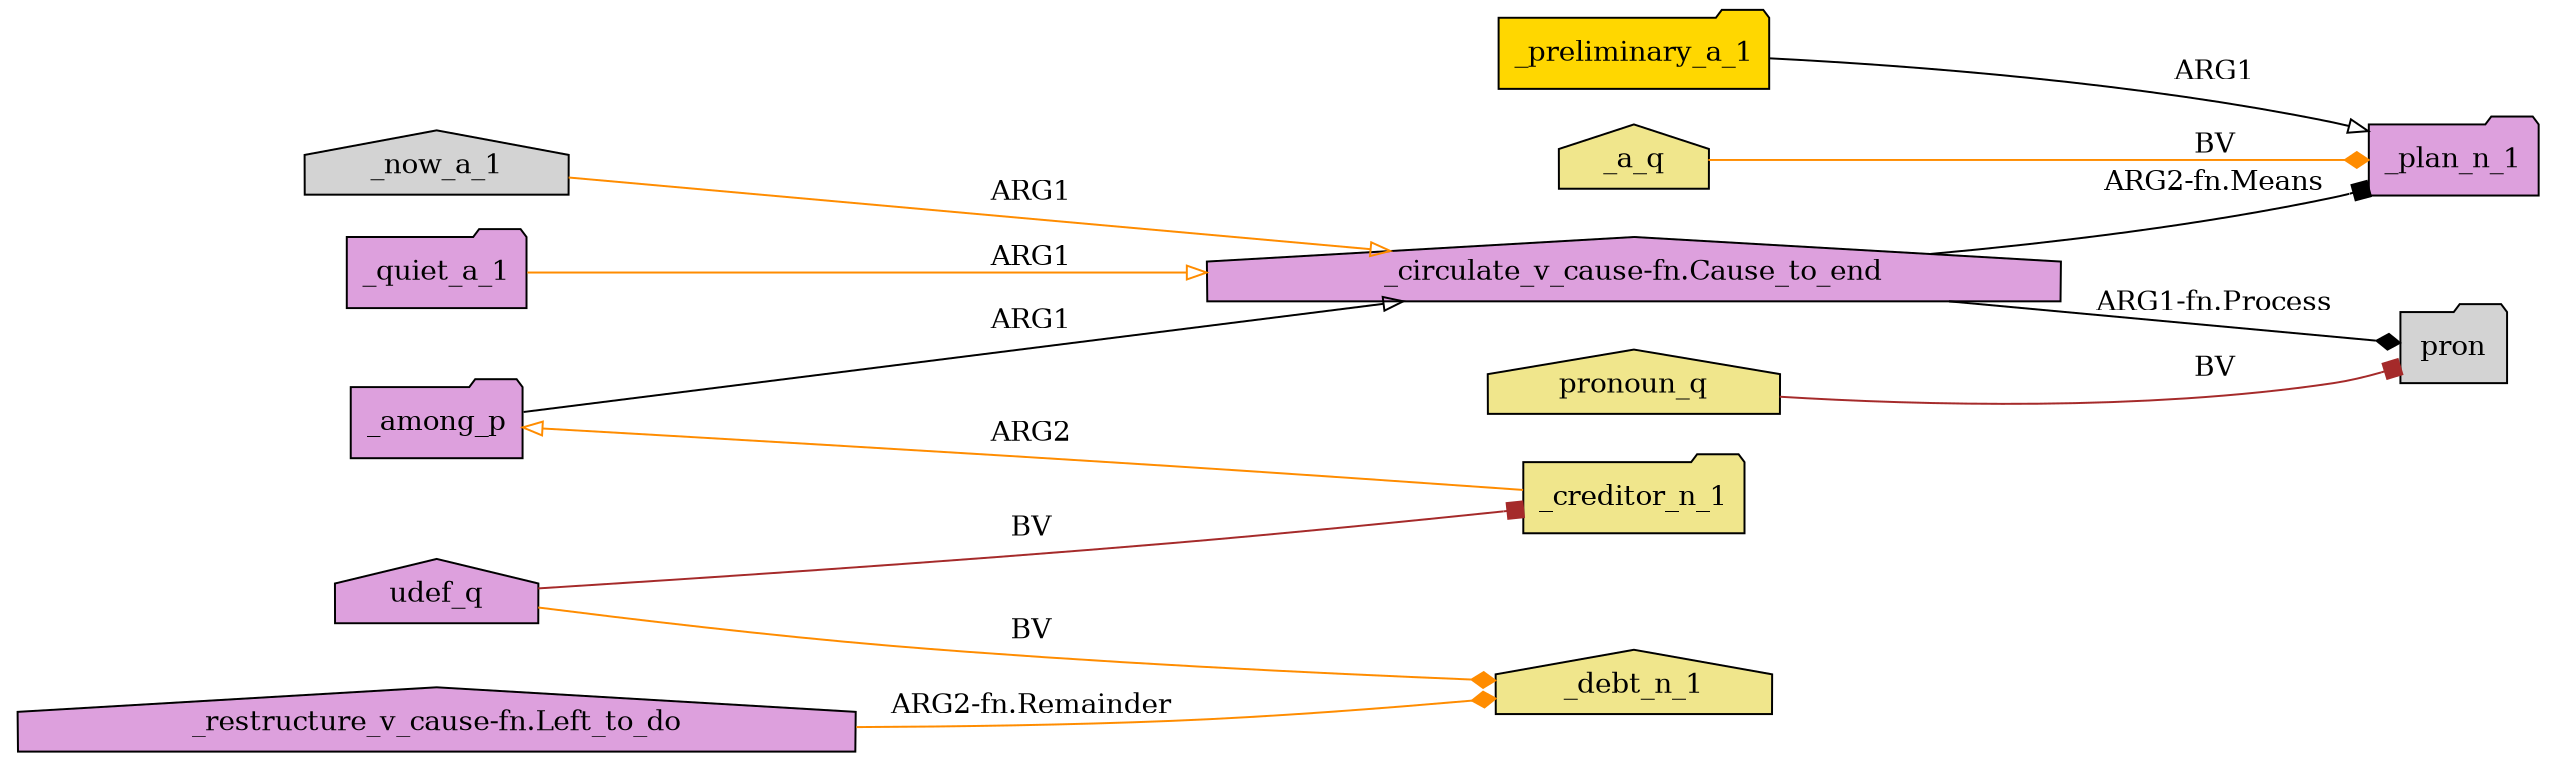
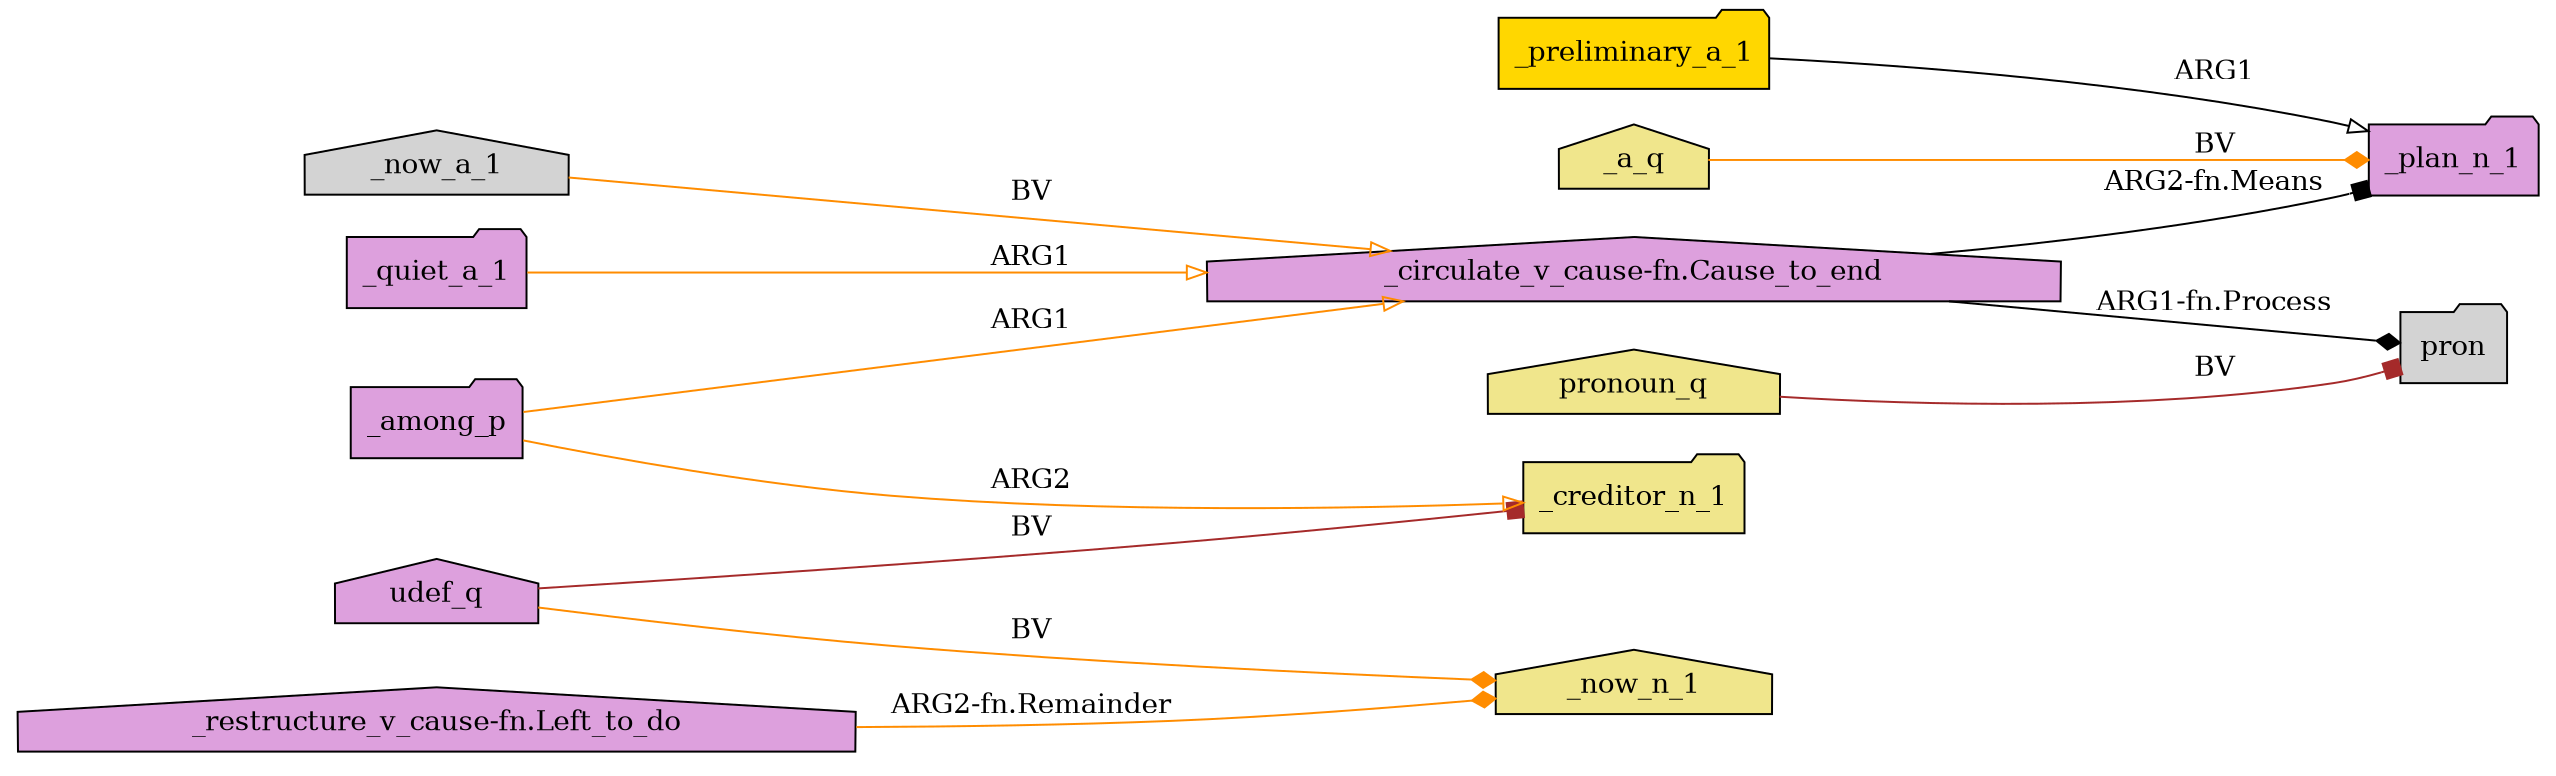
(1031, 193) -> (1031, 193)
(953, 358) -> (953, 358)
(1033, 457) -> (1011, 503)
(1634, 685) -> (1634, 685)
